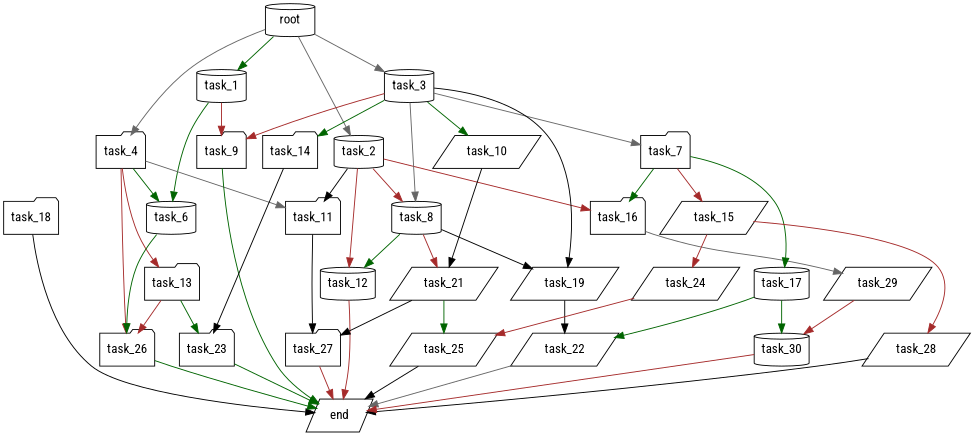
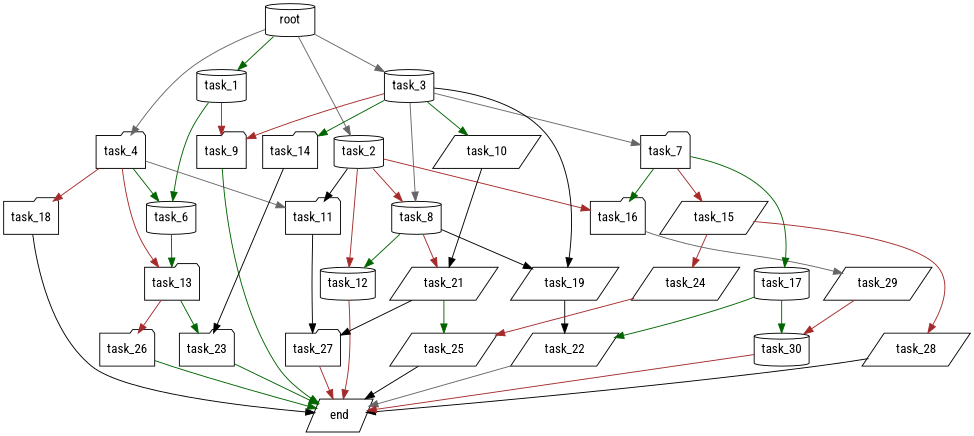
(123, 246) -> (80, 182)
(133, 276) -> (172, 246)
